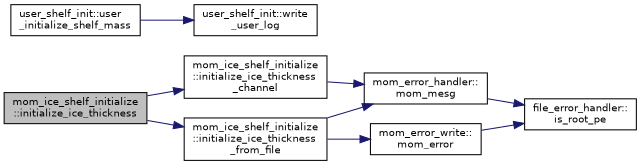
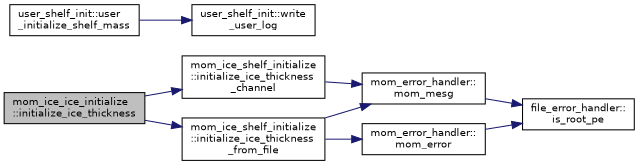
(76, 108) -> (74, 108)
(426, 139) -> (424, 139)
